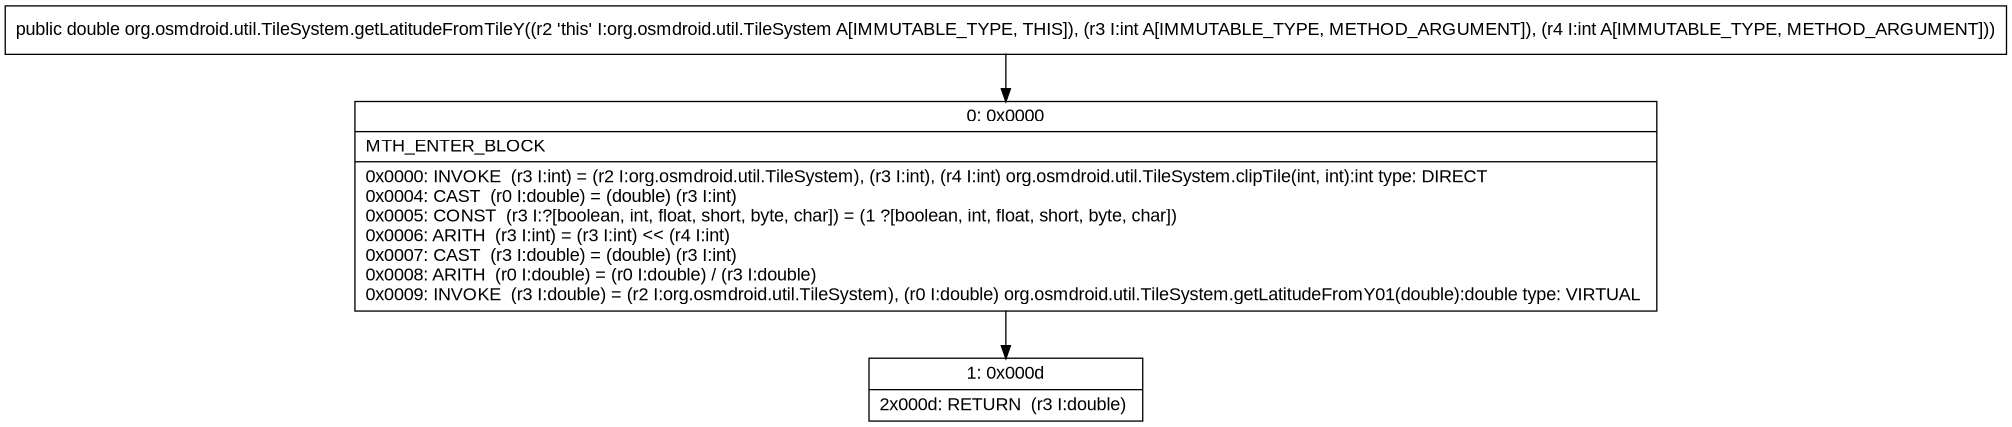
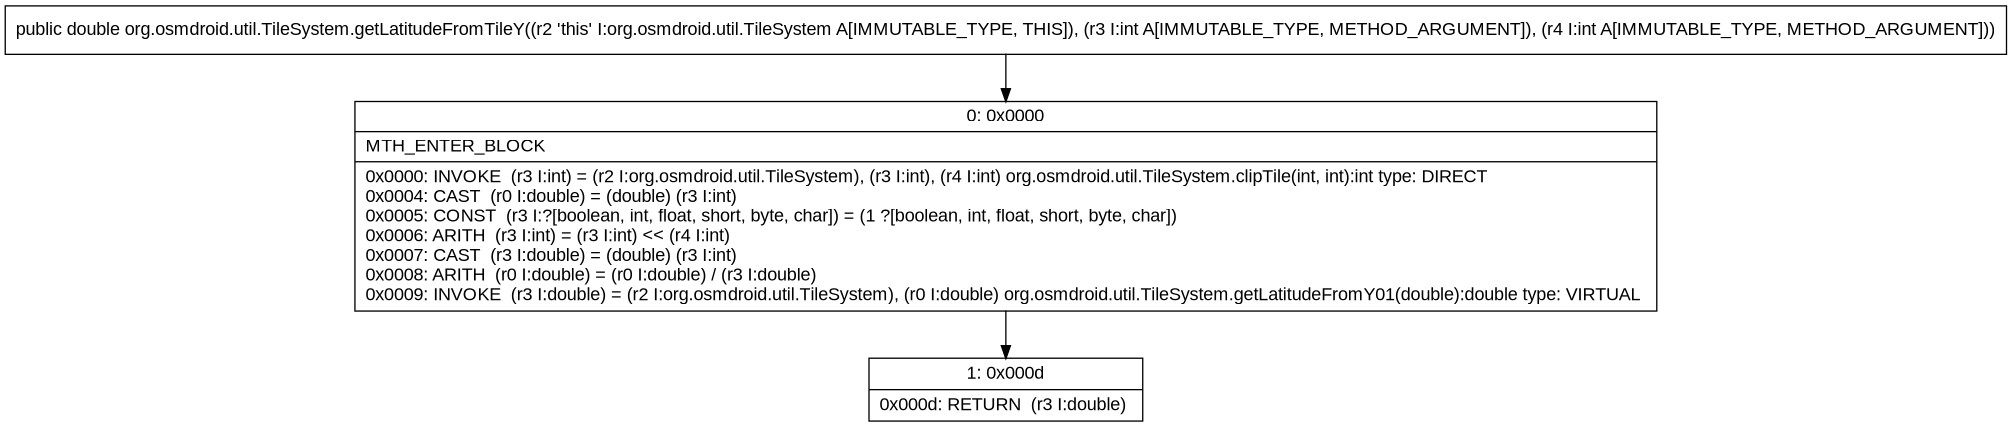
(1006, 405) -> (1006, 405)
